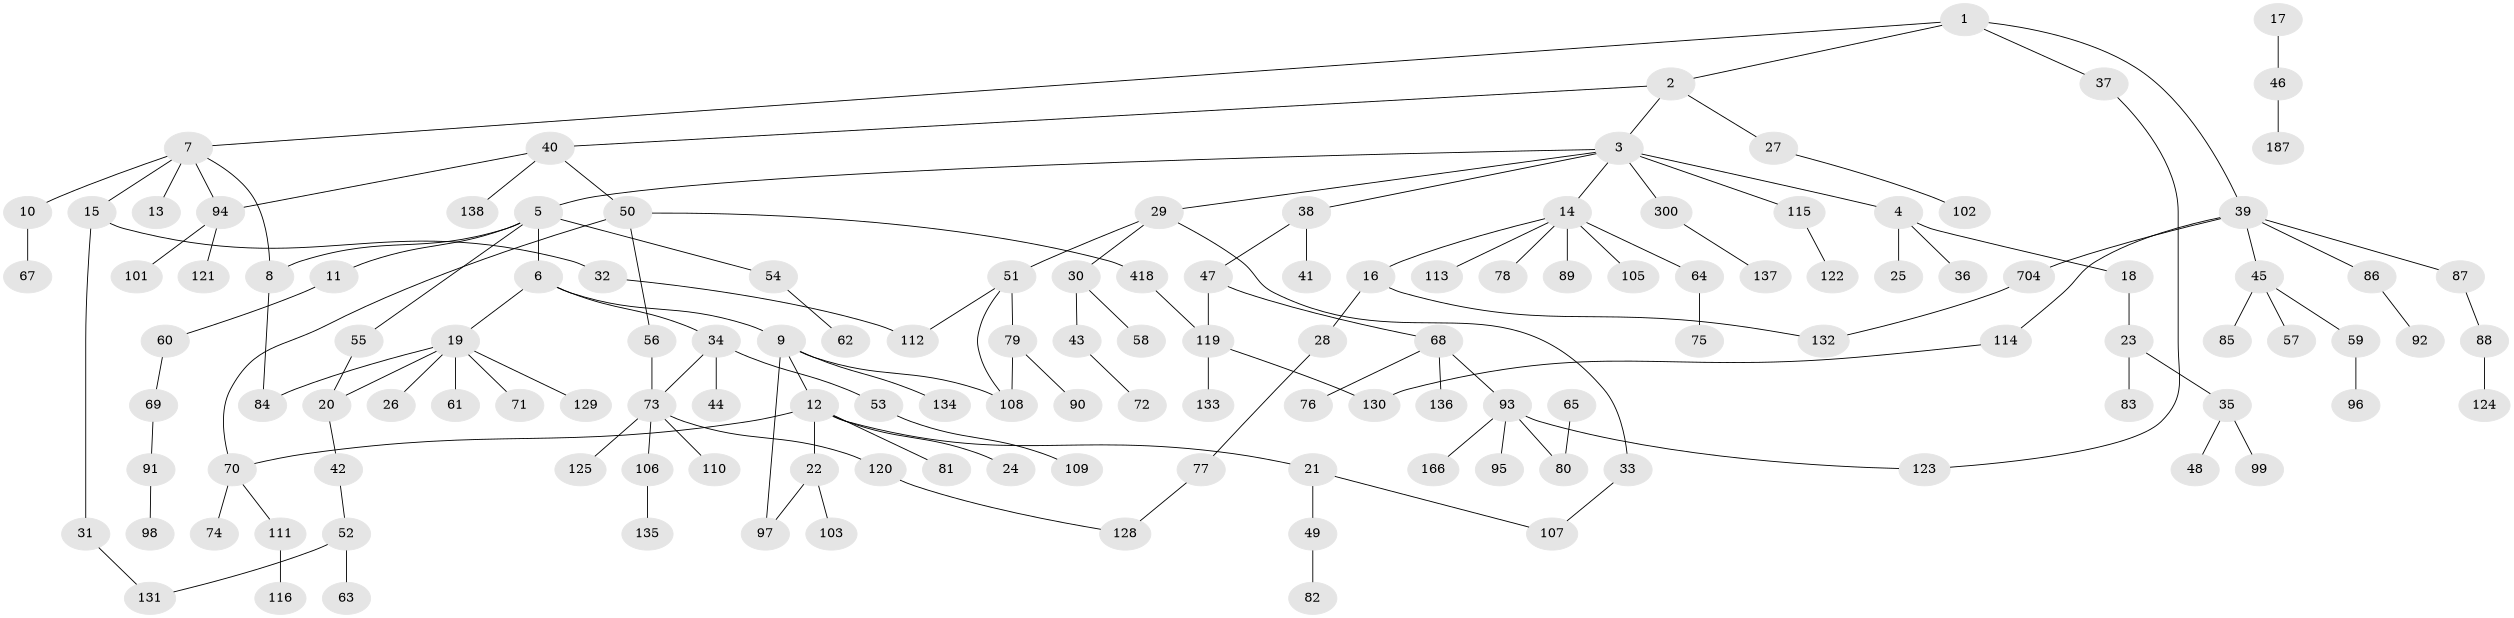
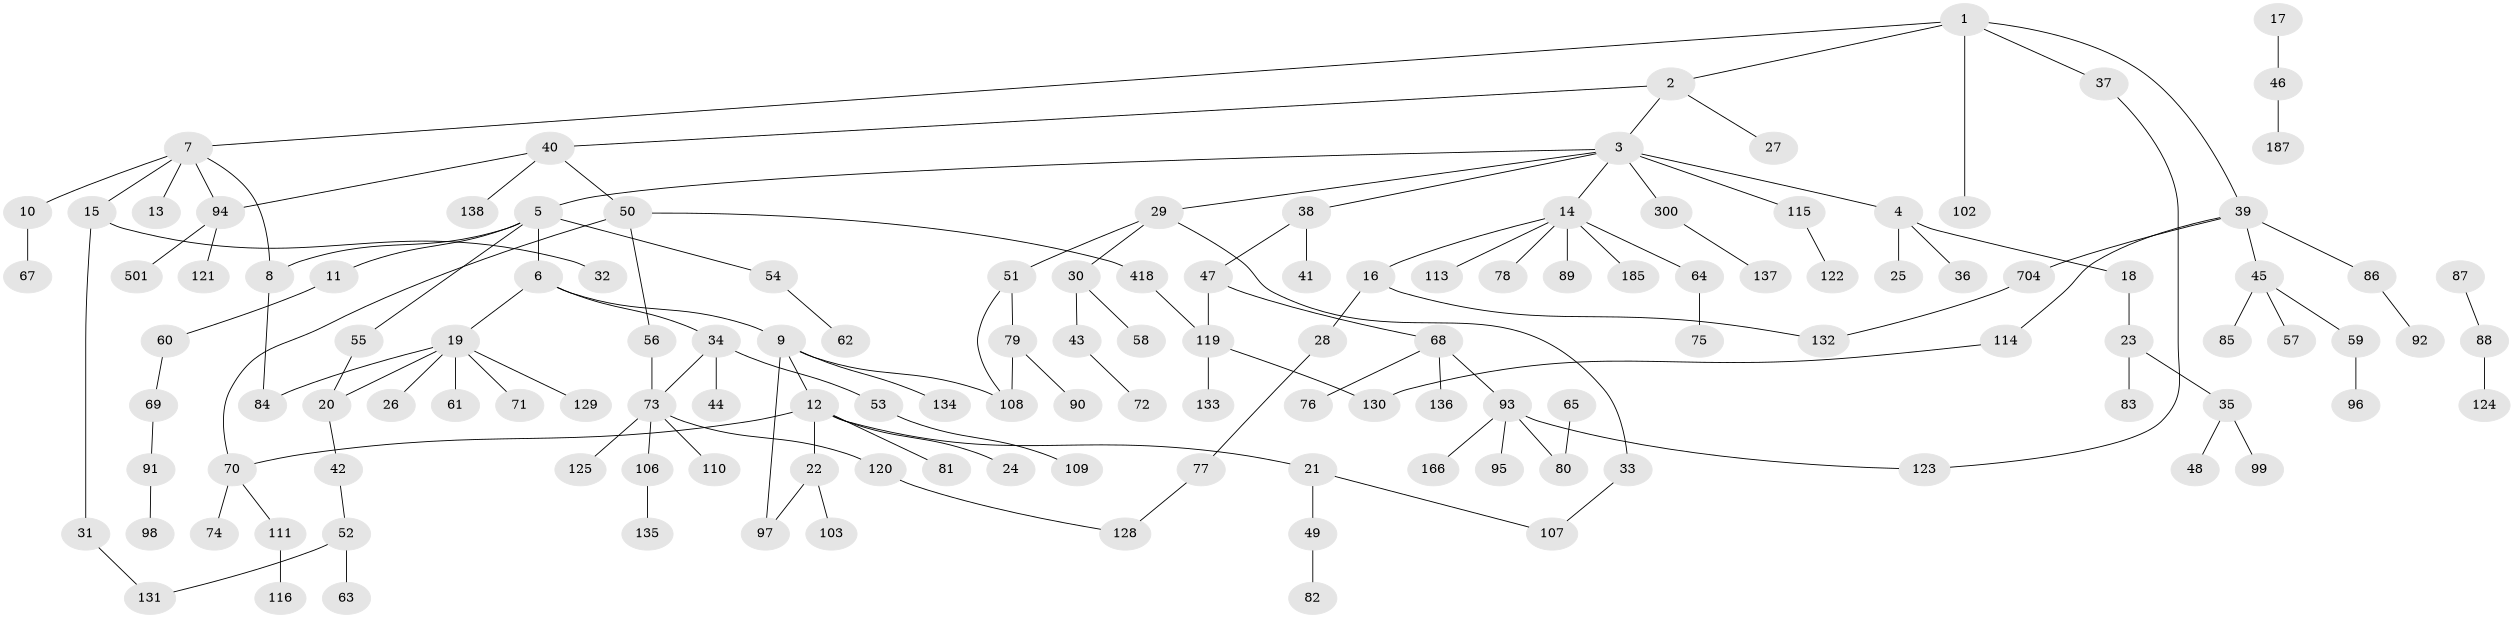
(1871, 176) -> (1965, 116)
(2352, 245) -> none
(137, 277) -> (137, 277)
(1633, 277) -> (1633, 277)
(913, 341) -> none
